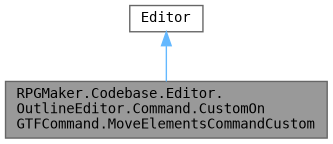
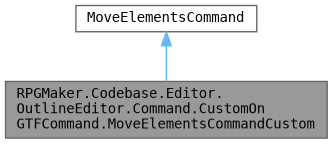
(166, 19) -> (166, 19)
